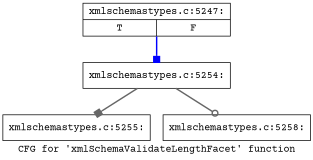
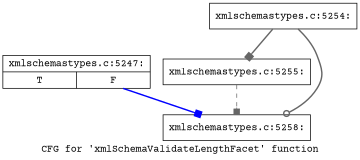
(157, 46) -> (158, 100)
none -> (237, 96)
